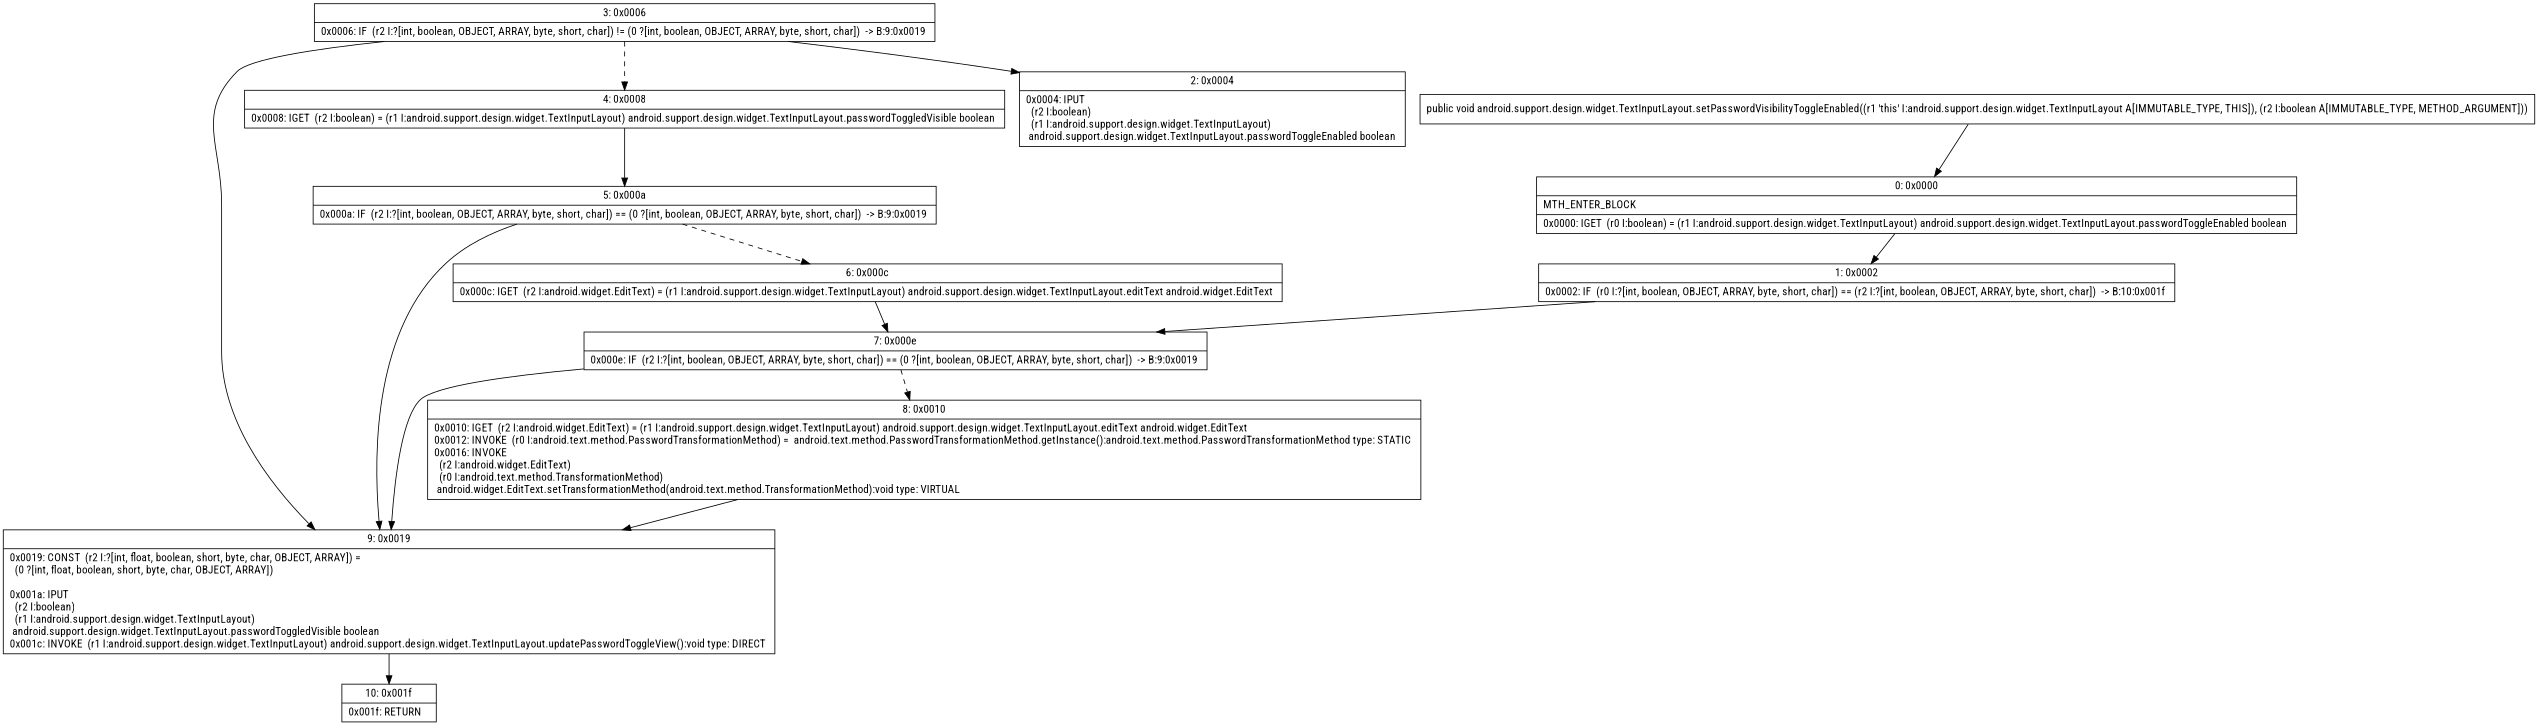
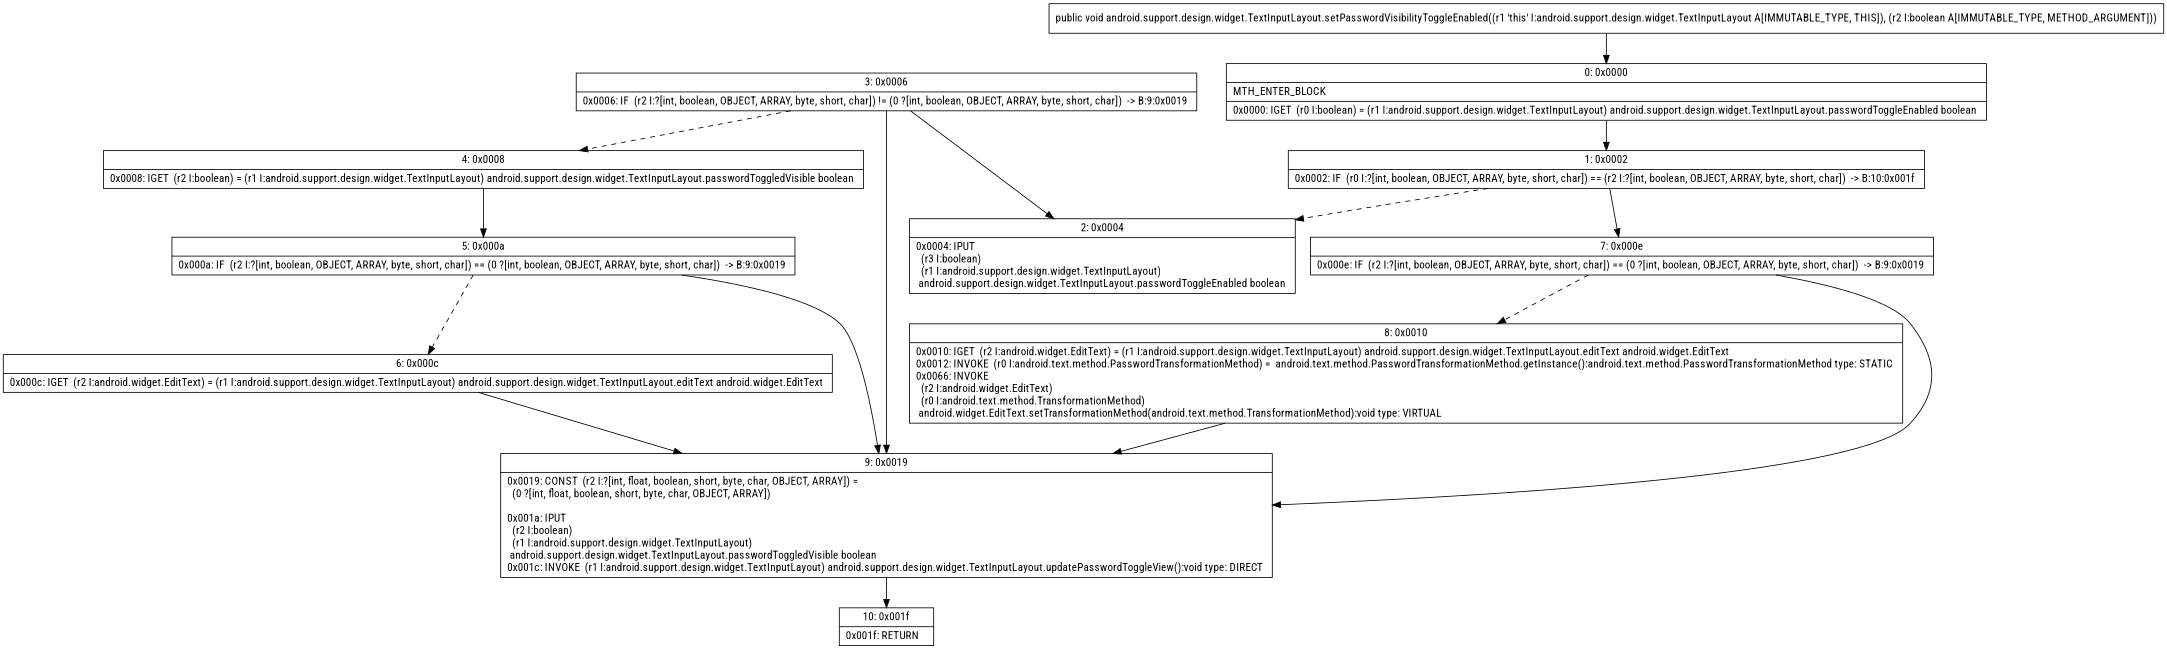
(1059, 112) -> (949, 259)
none -> (1396, 203)
(880, 313) -> (576, 422)
(473, 453) -> (955, 376)
